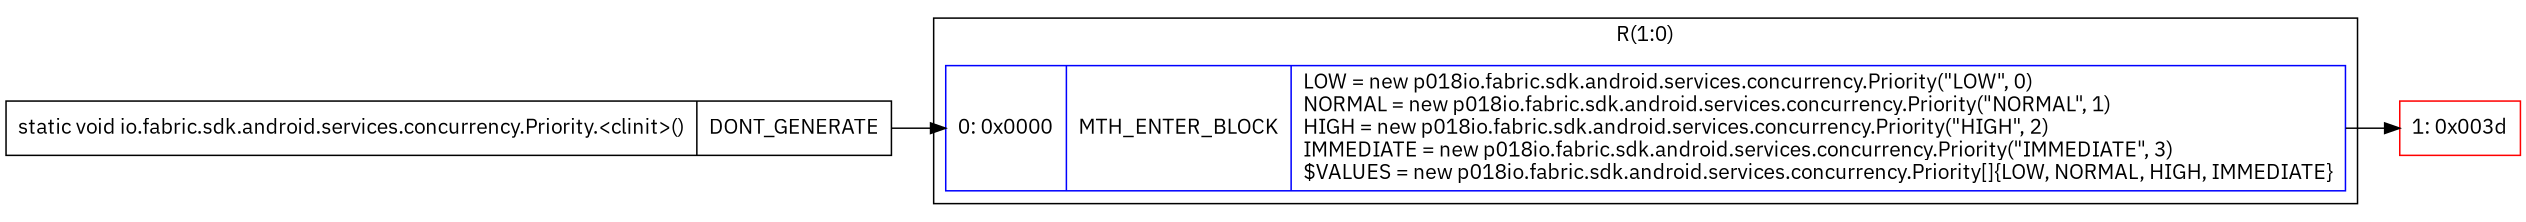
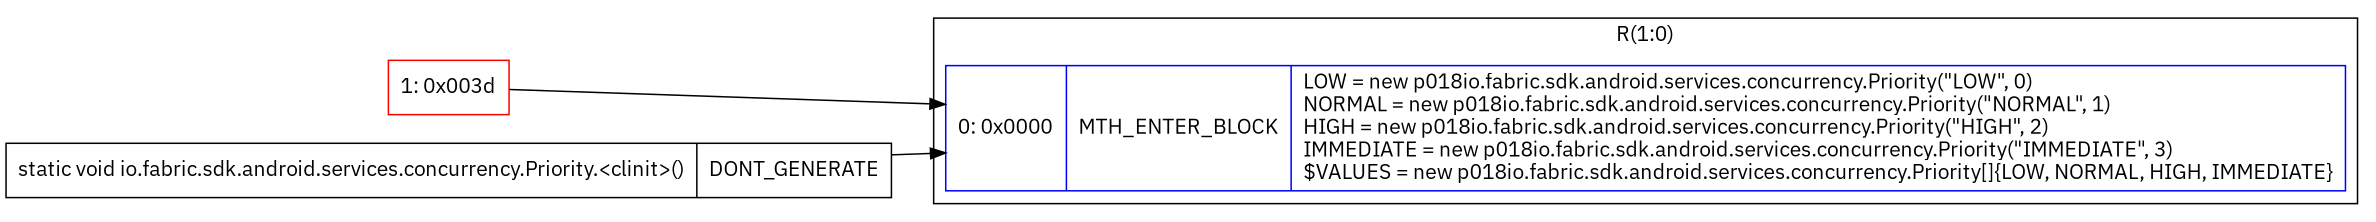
(2367, 128) -> (720, 97)
